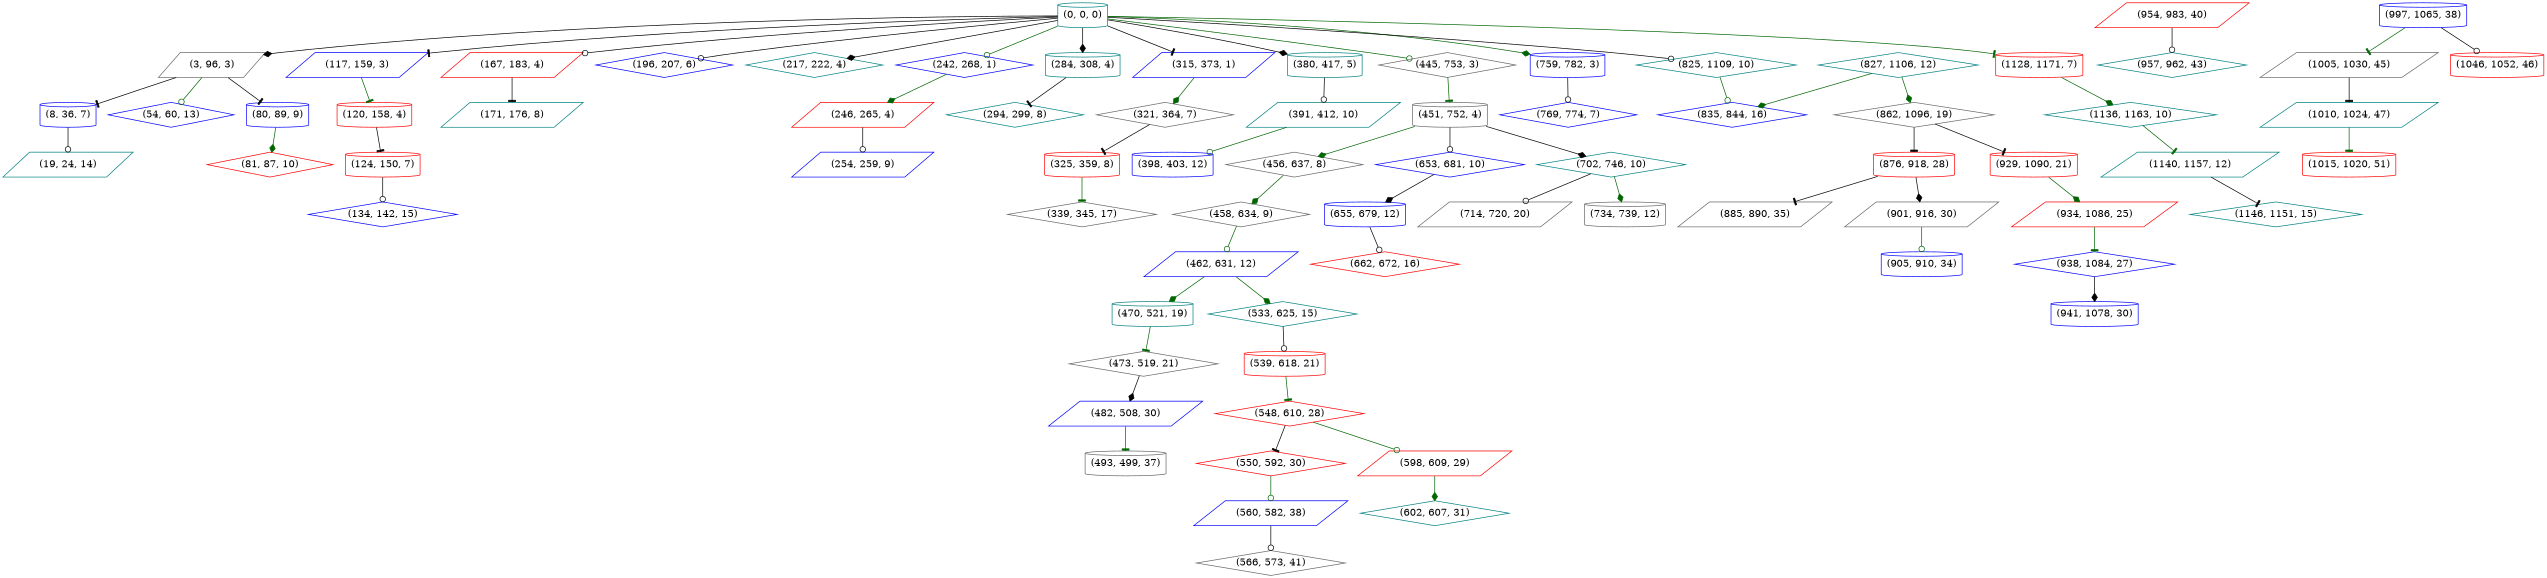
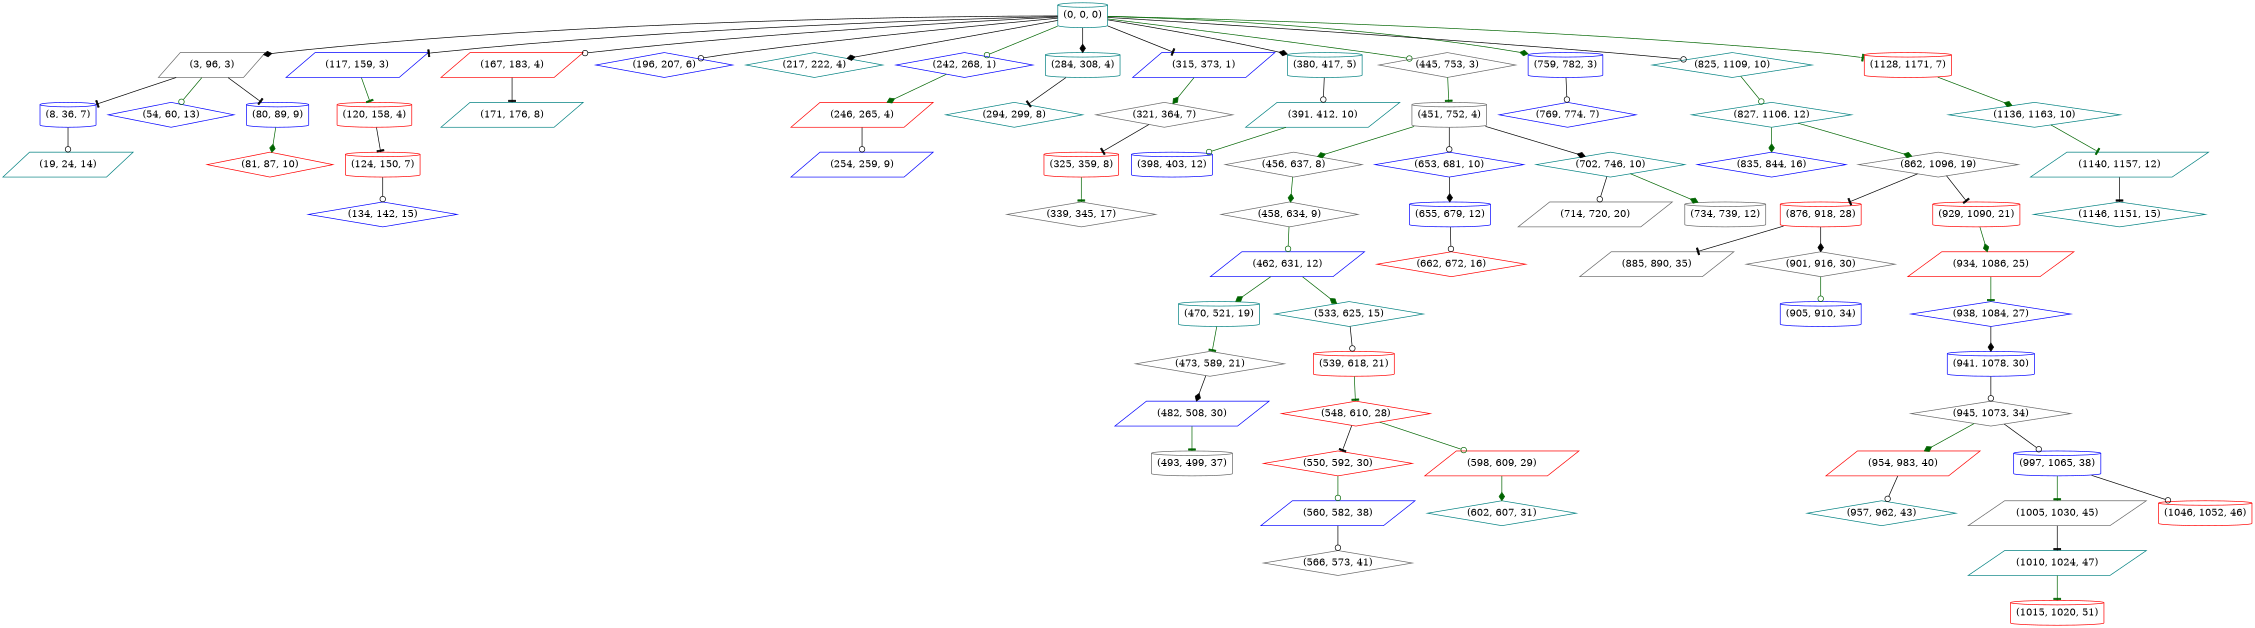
(1723, 87) -> (1750, 88)
(1922, 214) -> (1821, 264)
(1144, 364) -> (1210, 364)
none -> (1991, 414)
